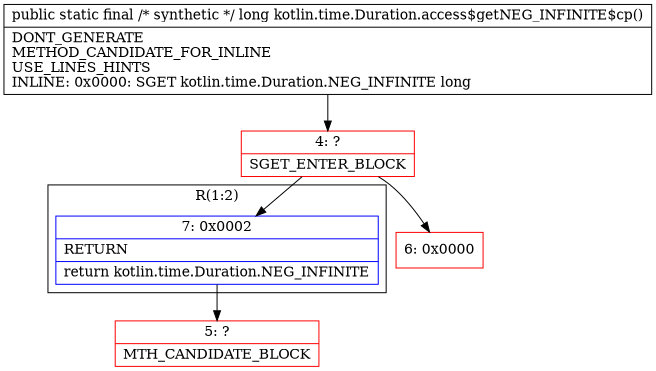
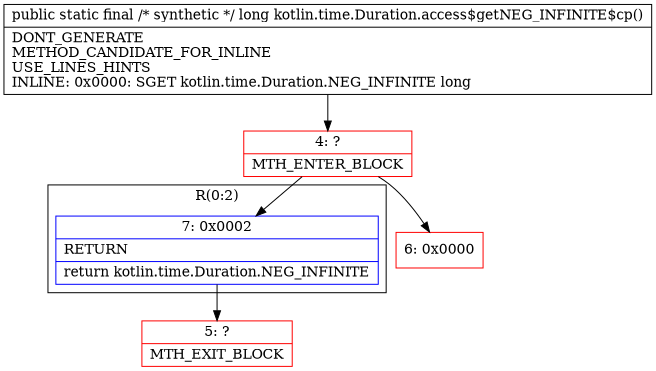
(328, 165) -> (328, 165)
(217, 196) -> (217, 196)
(217, 355) -> (217, 355)
